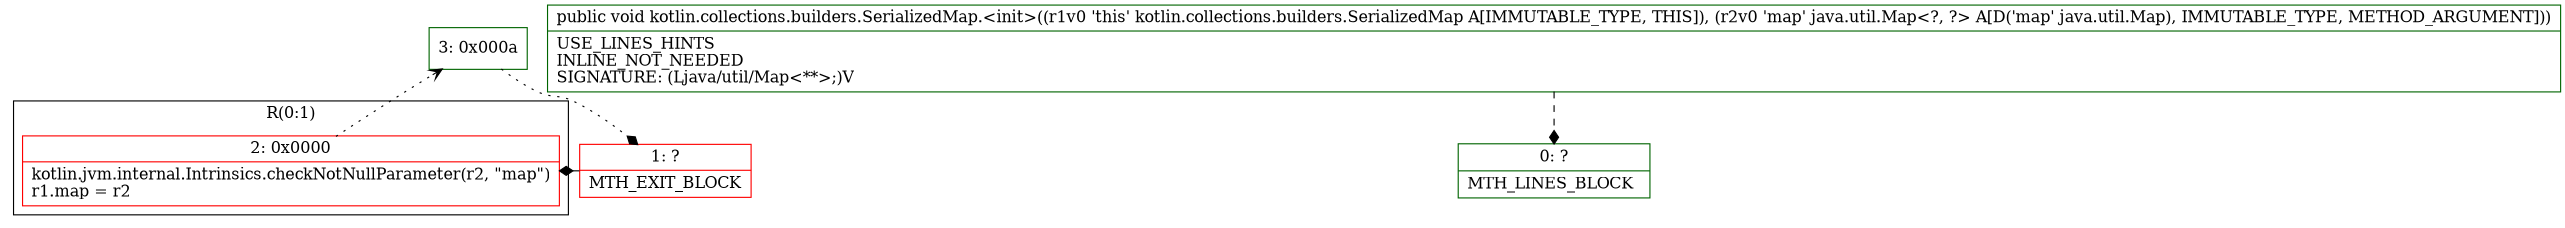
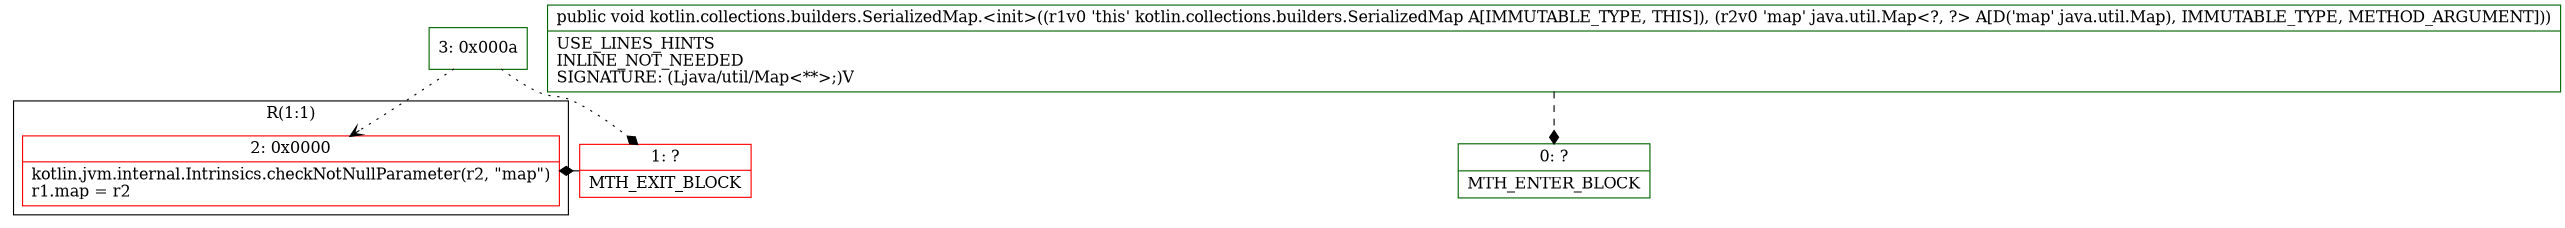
(379, 108) -> (416, 94)
(291, 114) -> (291, 114)
(1551, 184) -> (1554, 184)
